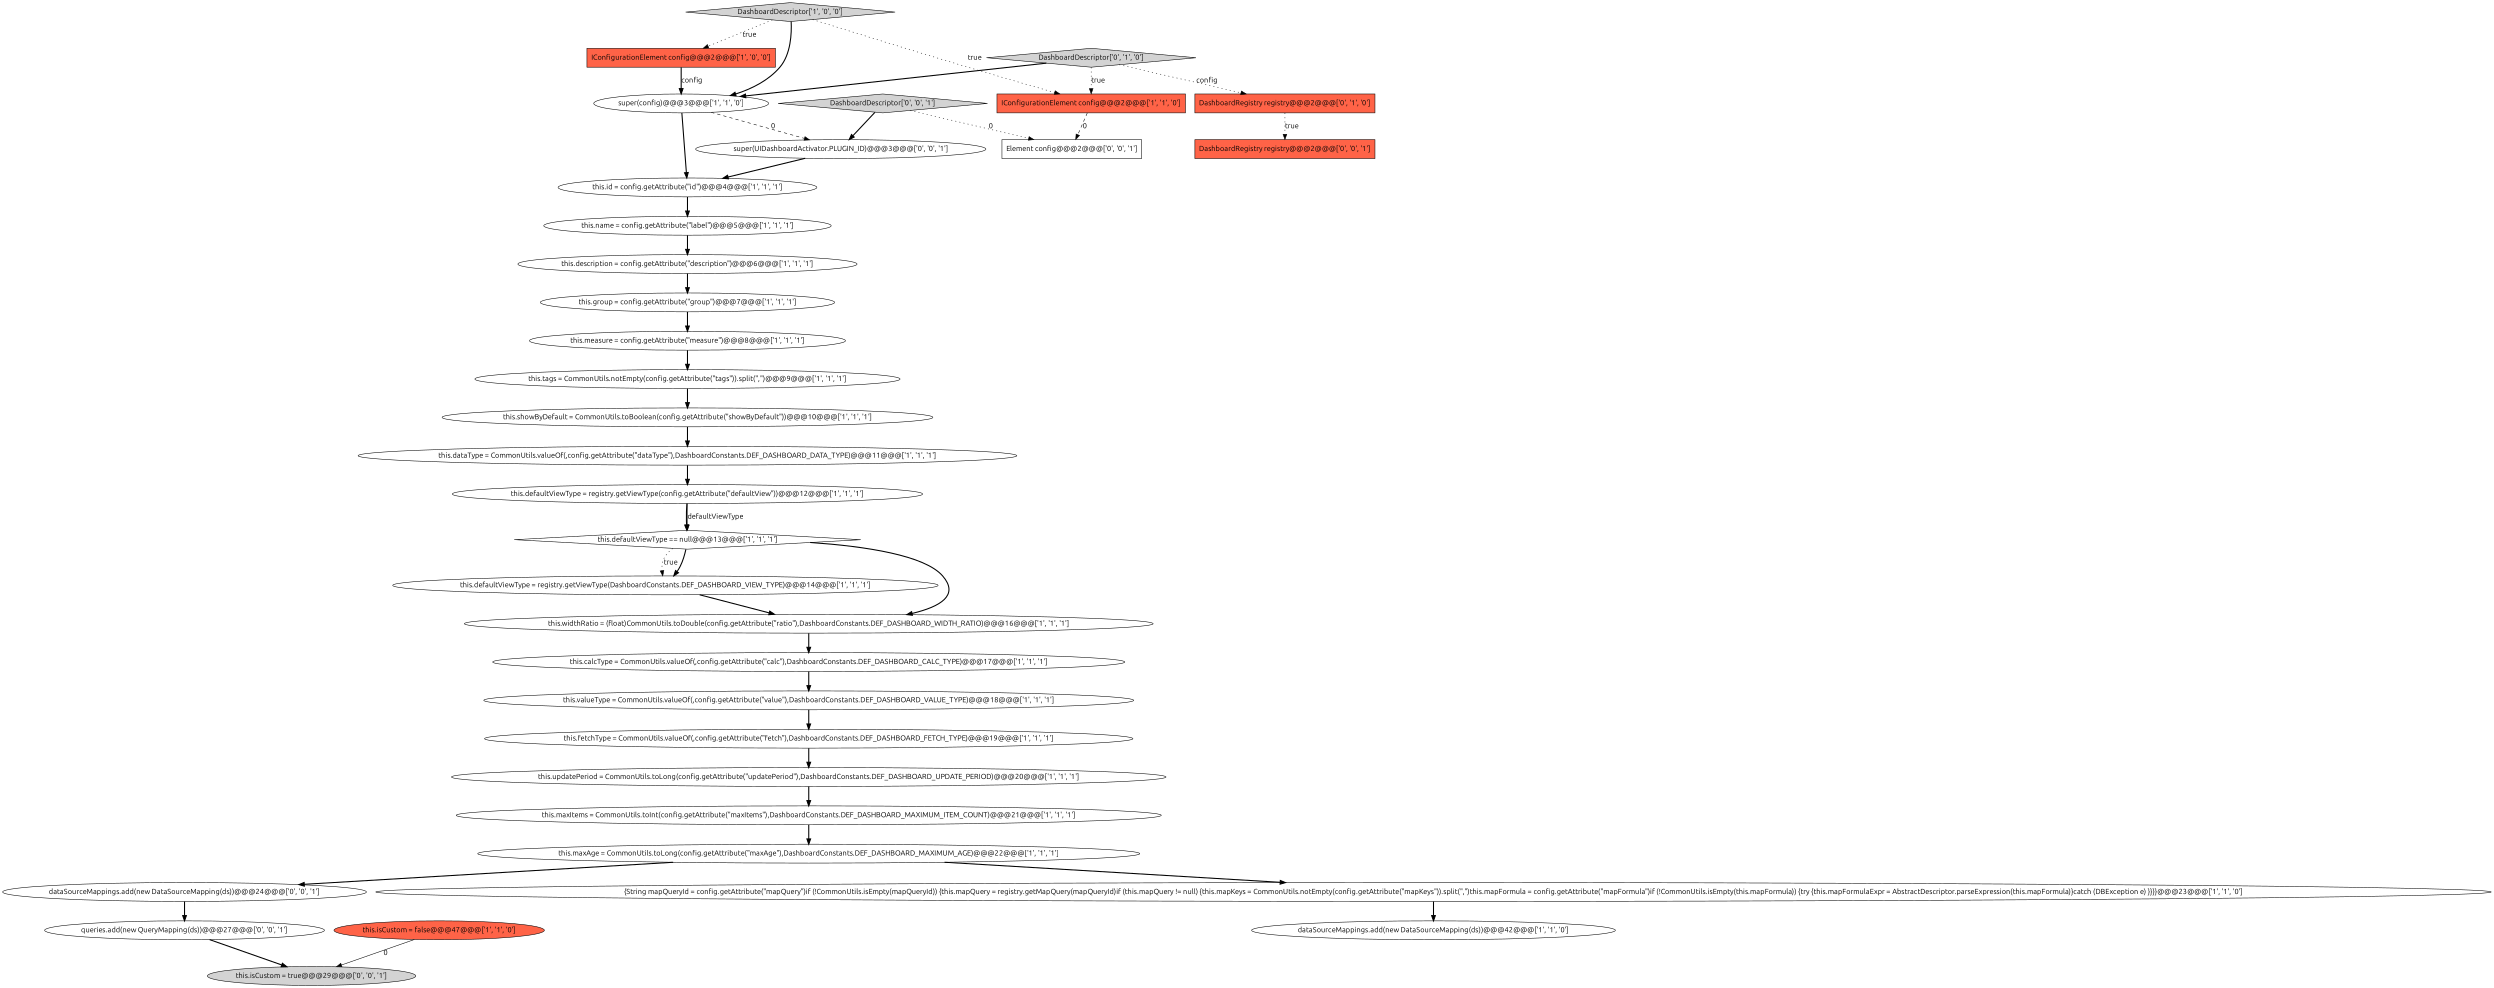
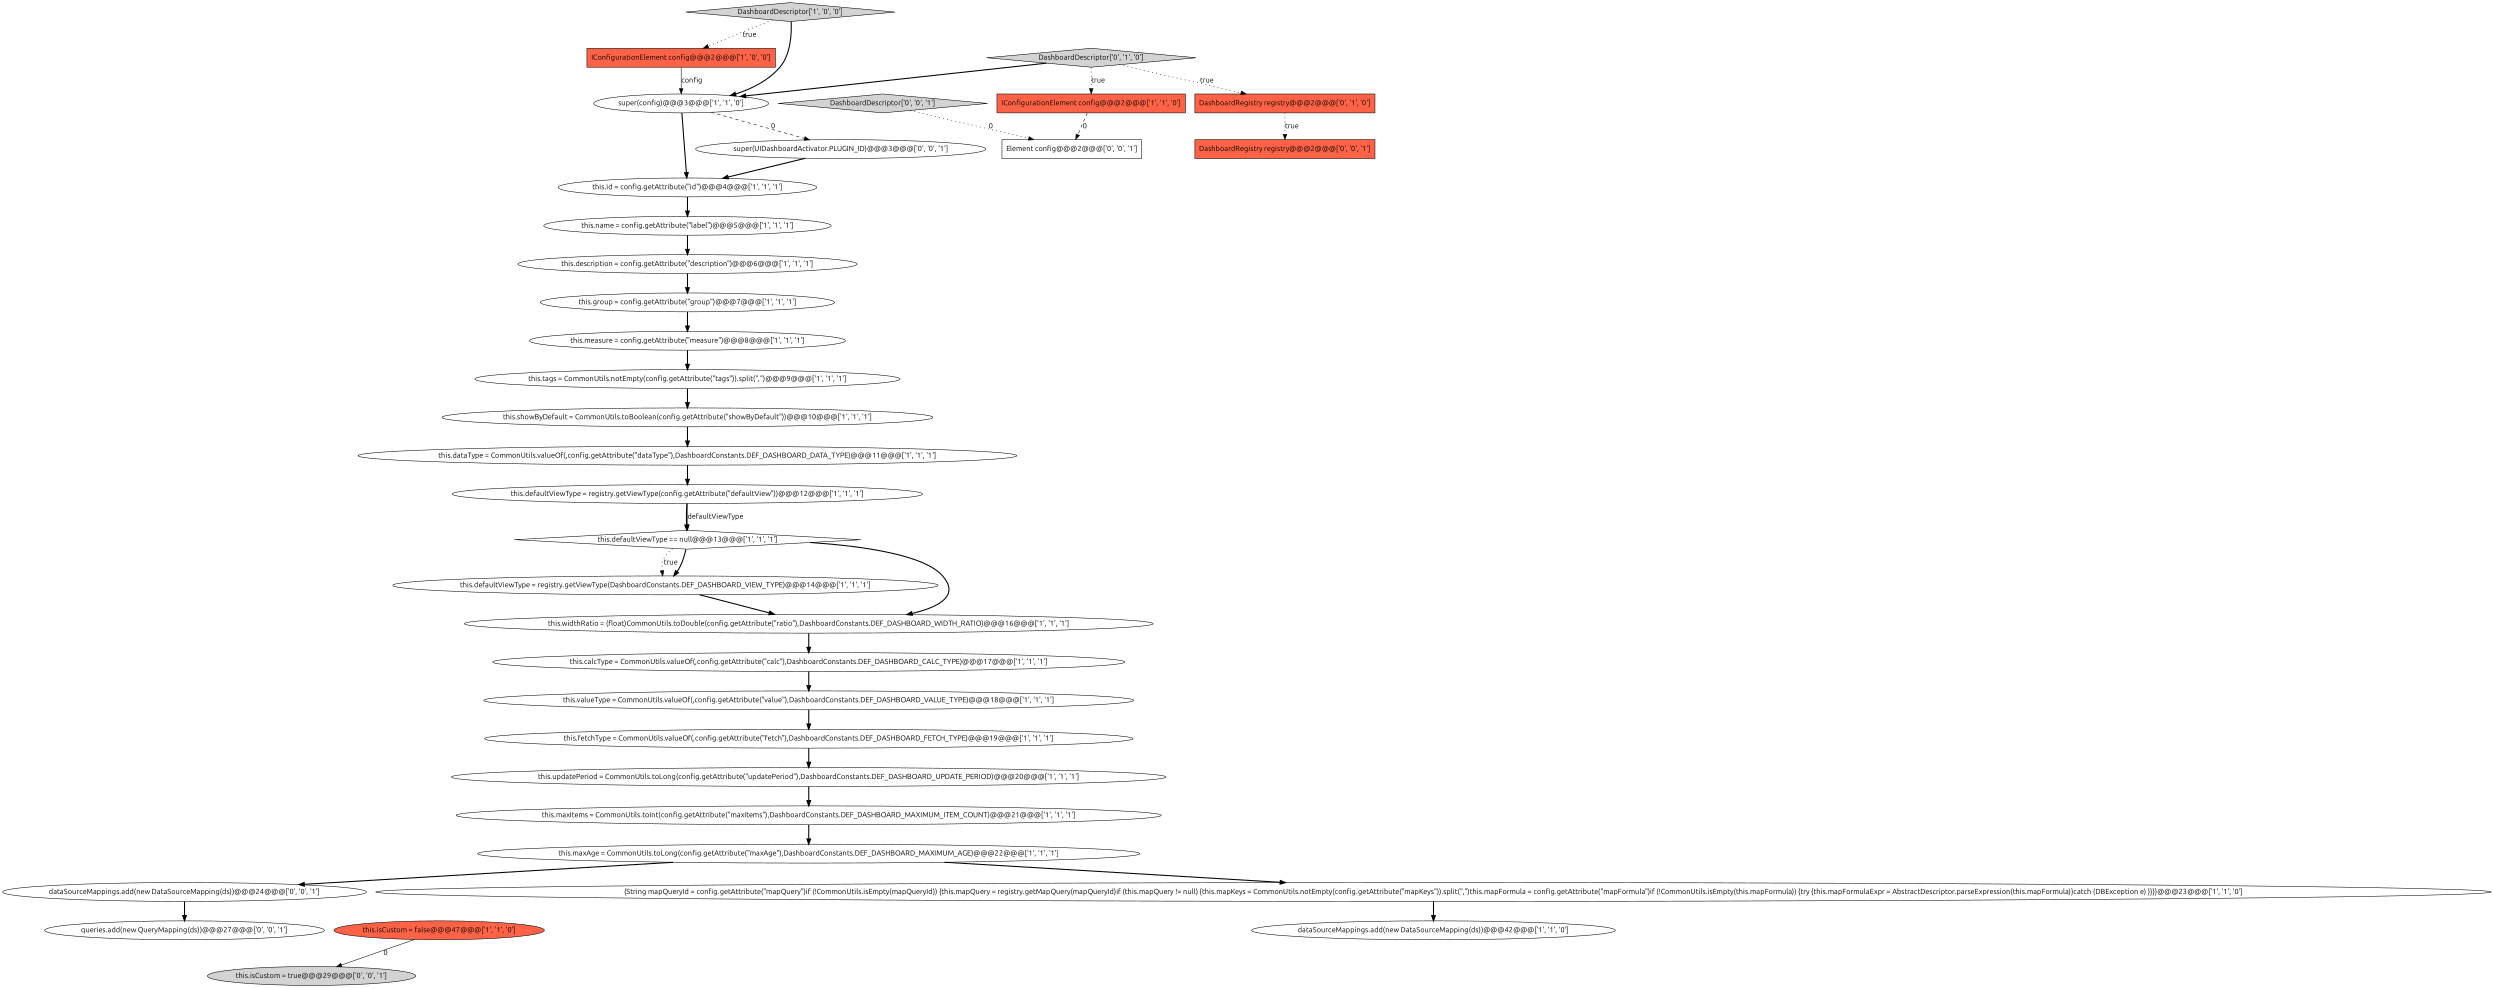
(933, 57) -> none
(681, 78) -> (681, 78)
(1207, 81) -> (1207, 81)
(864, 124) -> none
(246, 952) -> none
